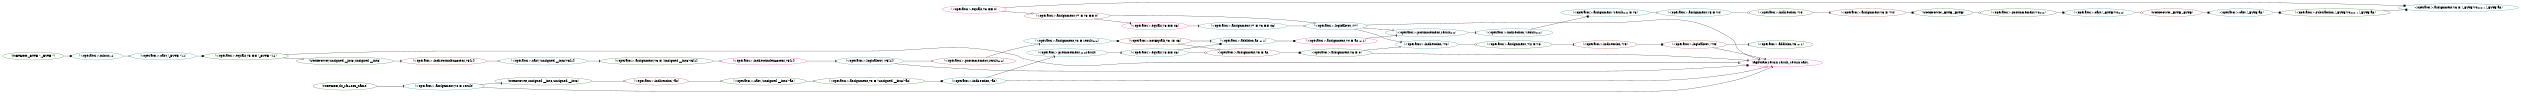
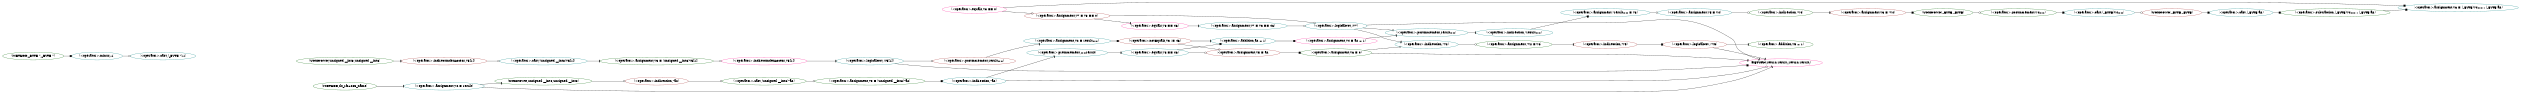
(246, 56) -> none
(1781, 63) -> (1781, 63)
